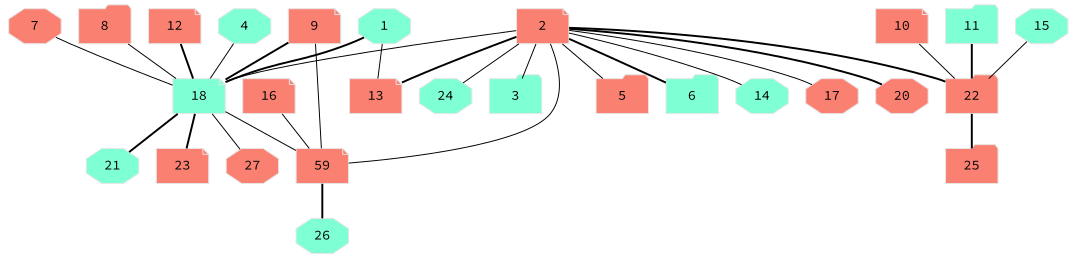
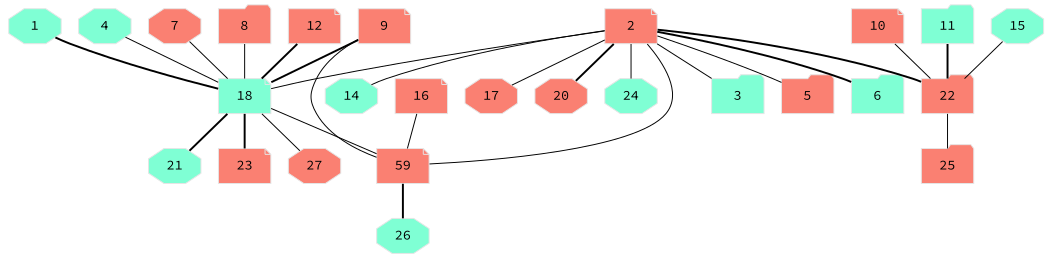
(376, 96) -> none
(972, 131) -> (948, 131)
